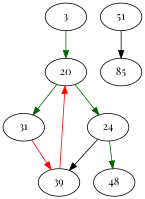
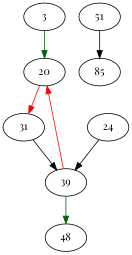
(47, 97) -> (36, 96)
(85, 97) -> none
(111, 151) -> (66, 206)
(39, 152) -> (42, 152)
